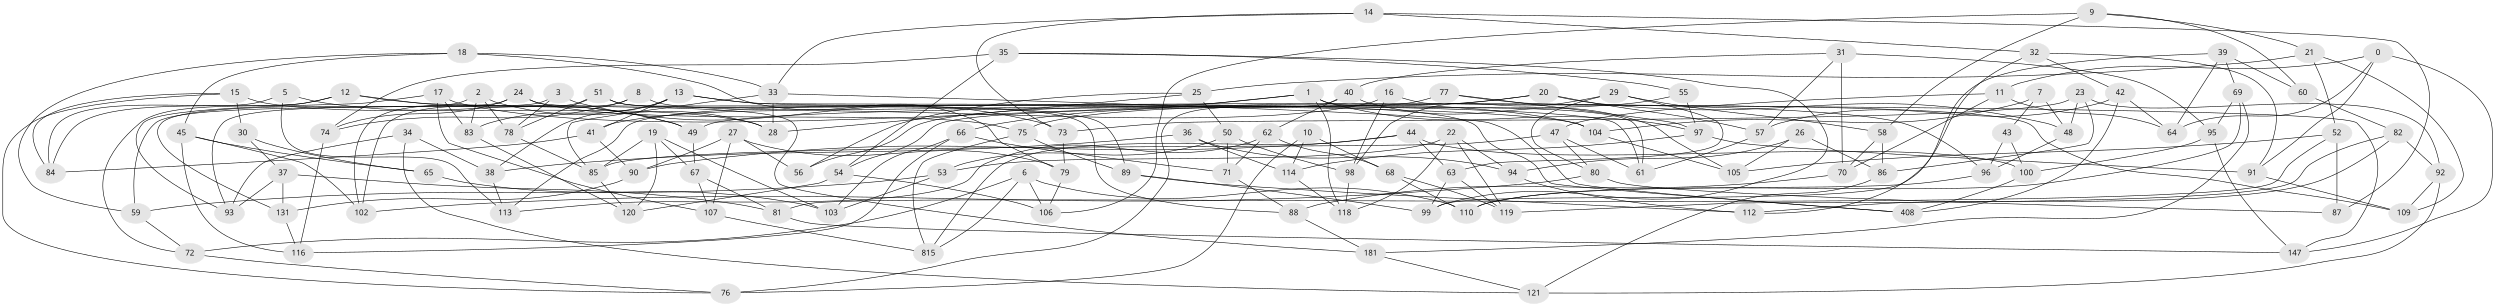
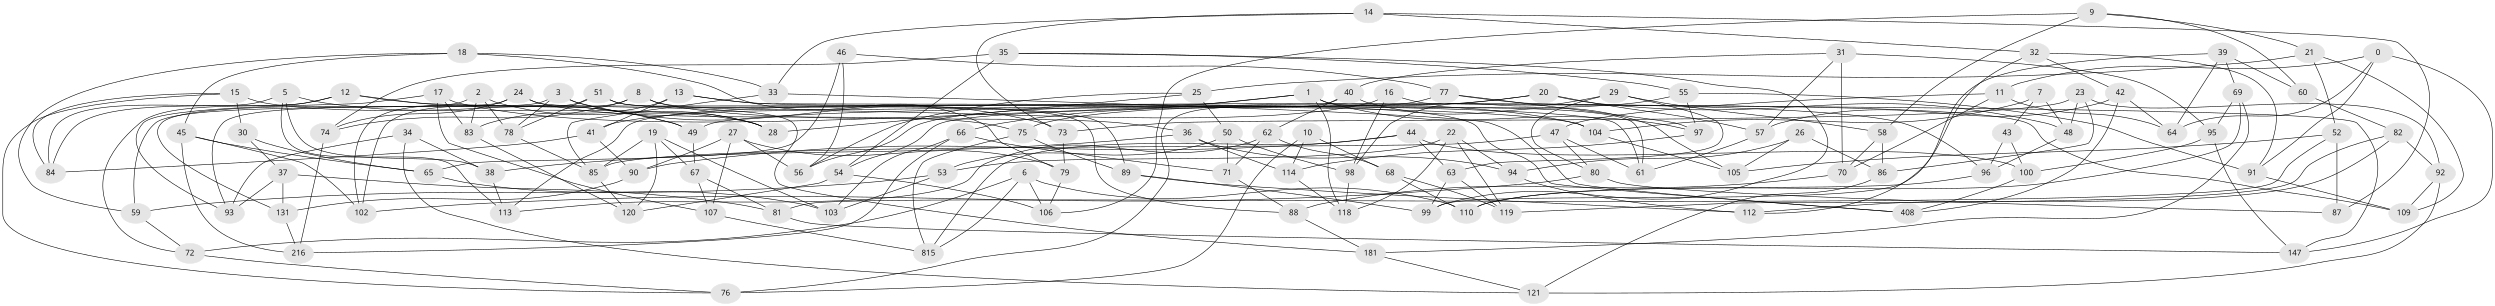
none -> (842, 53)
(773, 113) -> (666, 113)
none -> (1003, 119)
(565, 123) -> (330, 153)
(2027, 161) -> (1945, 104)
(299, 253) -> (299, 253)
